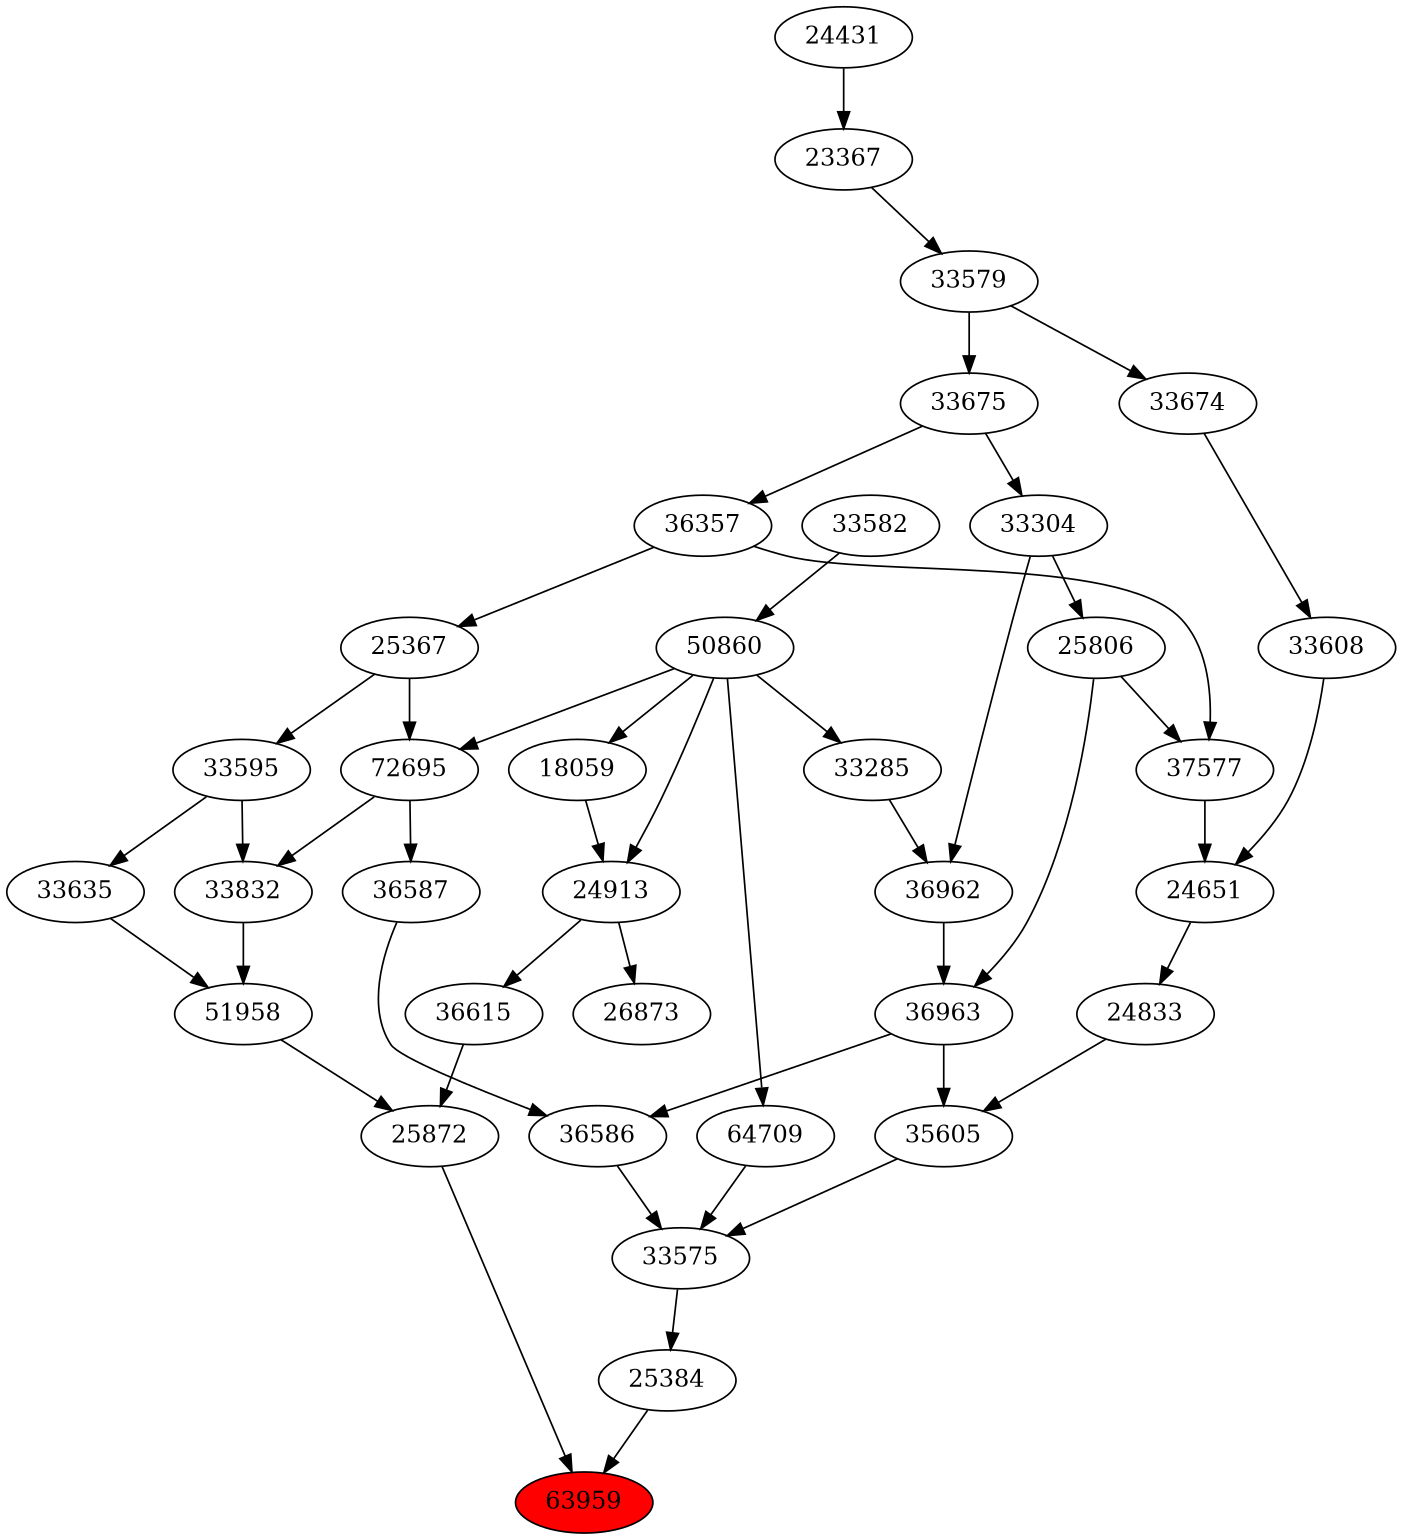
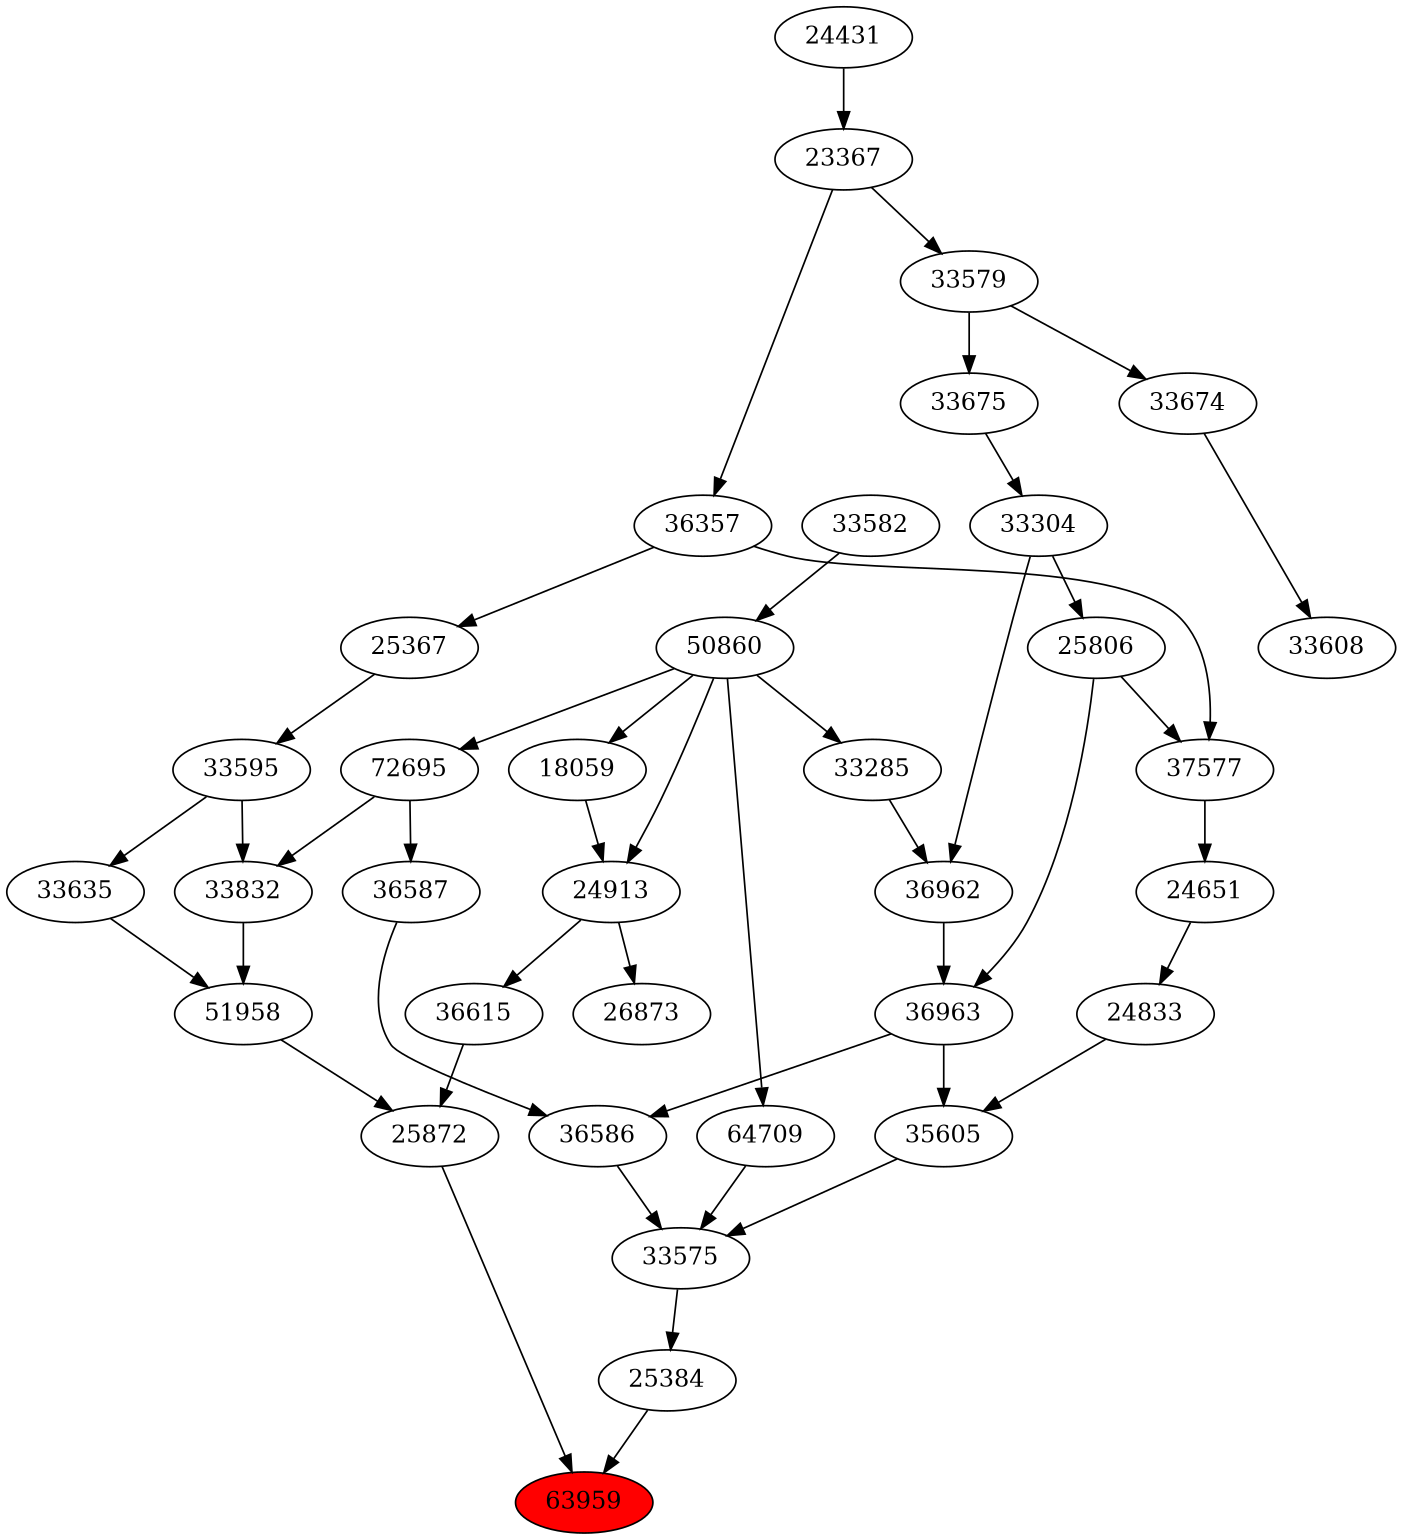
(844, 461) -> (777, 334)
(410, 701) -> none
(1301, 772) -> none
